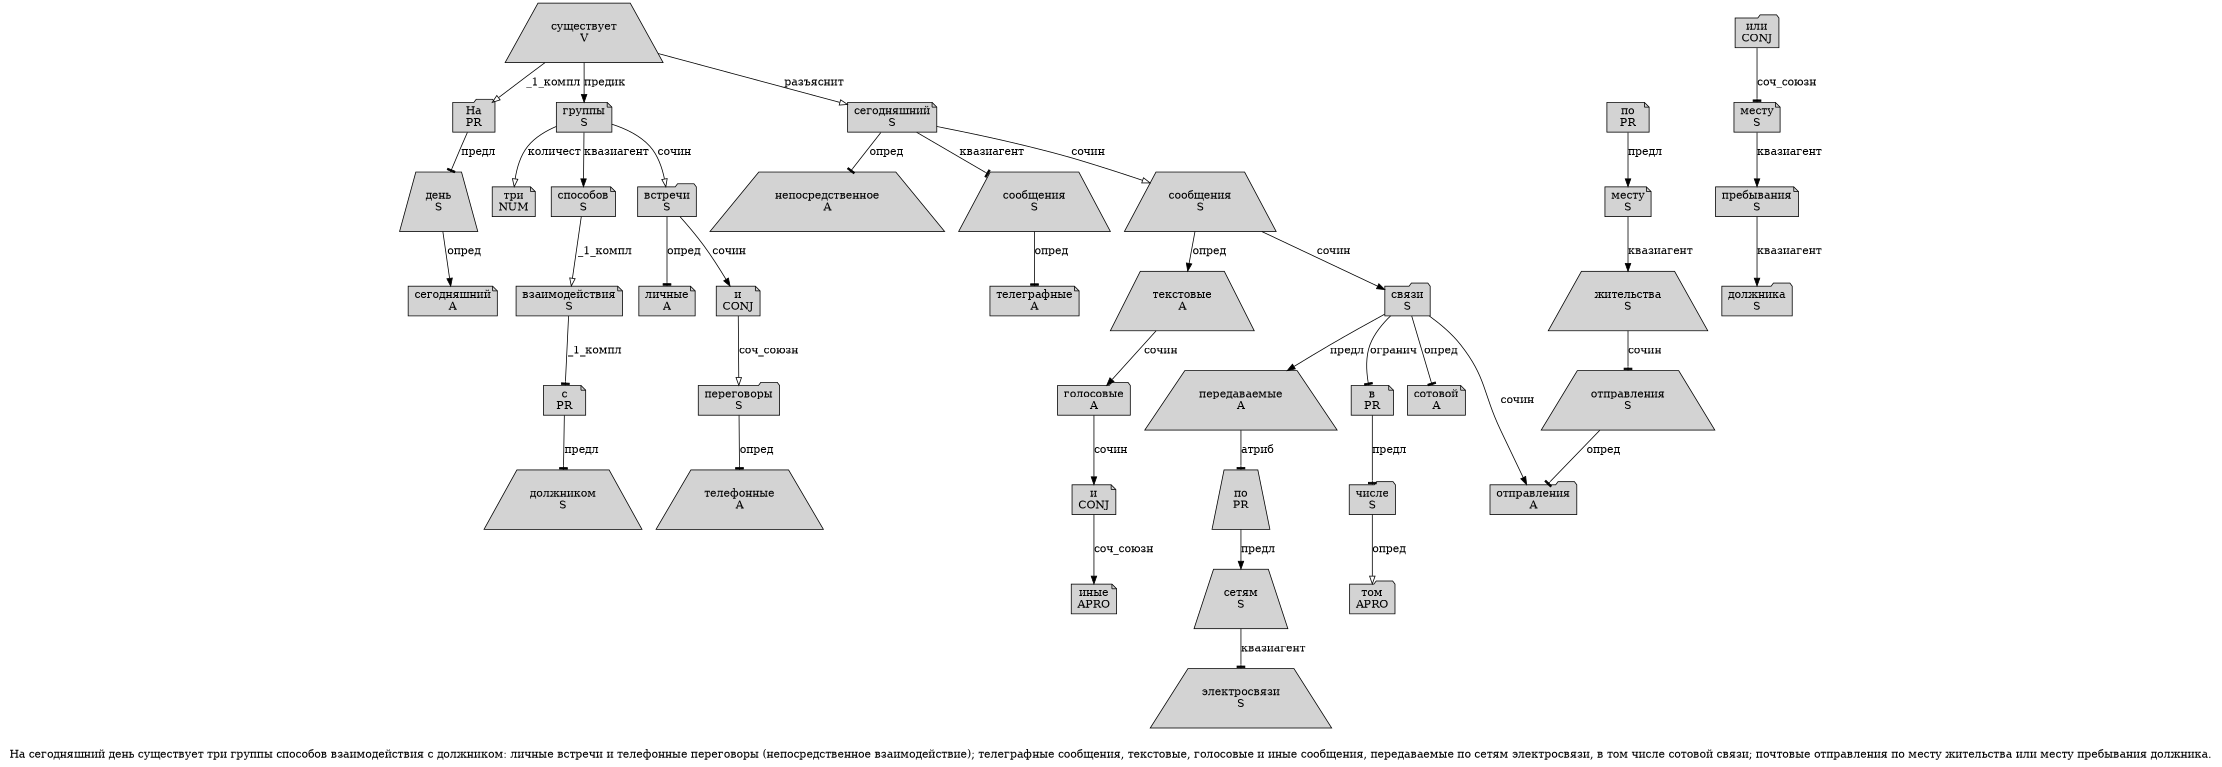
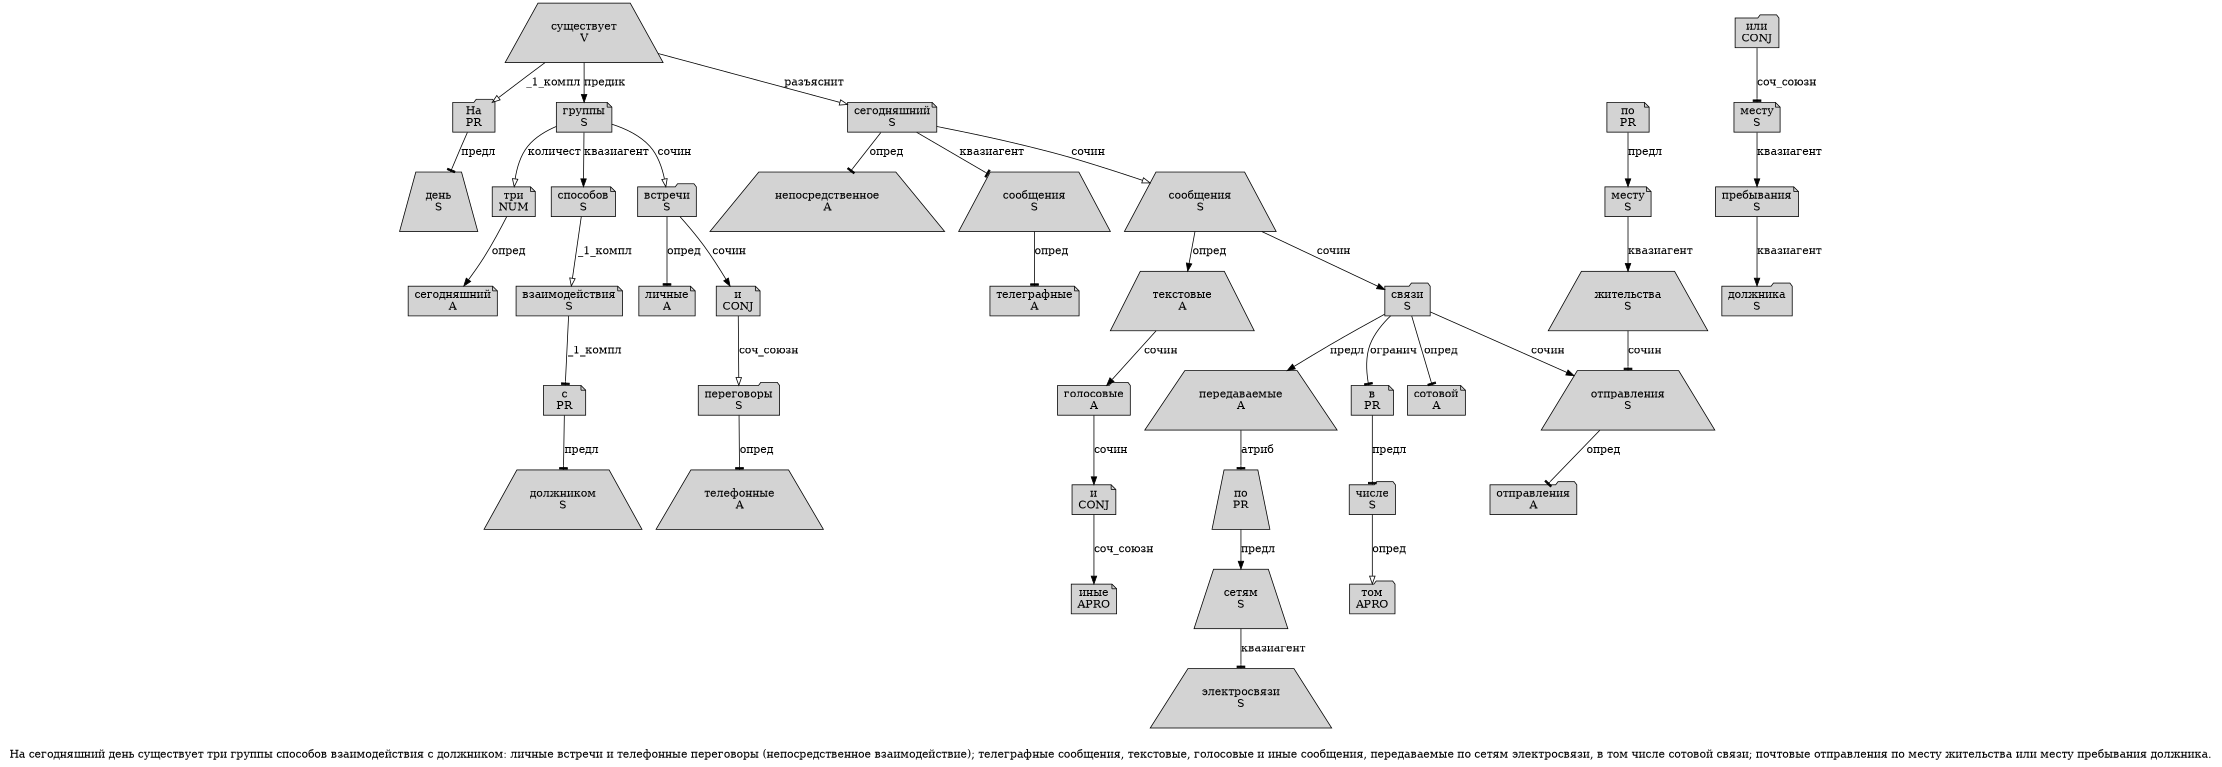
(446, 255) -> (489, 249)
(1485, 391) -> (1499, 342)
